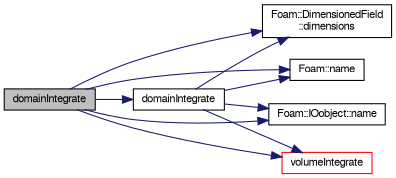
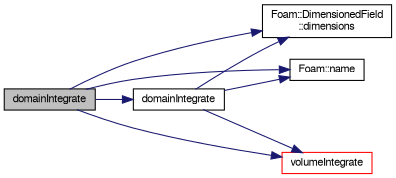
(327, 114) -> none
